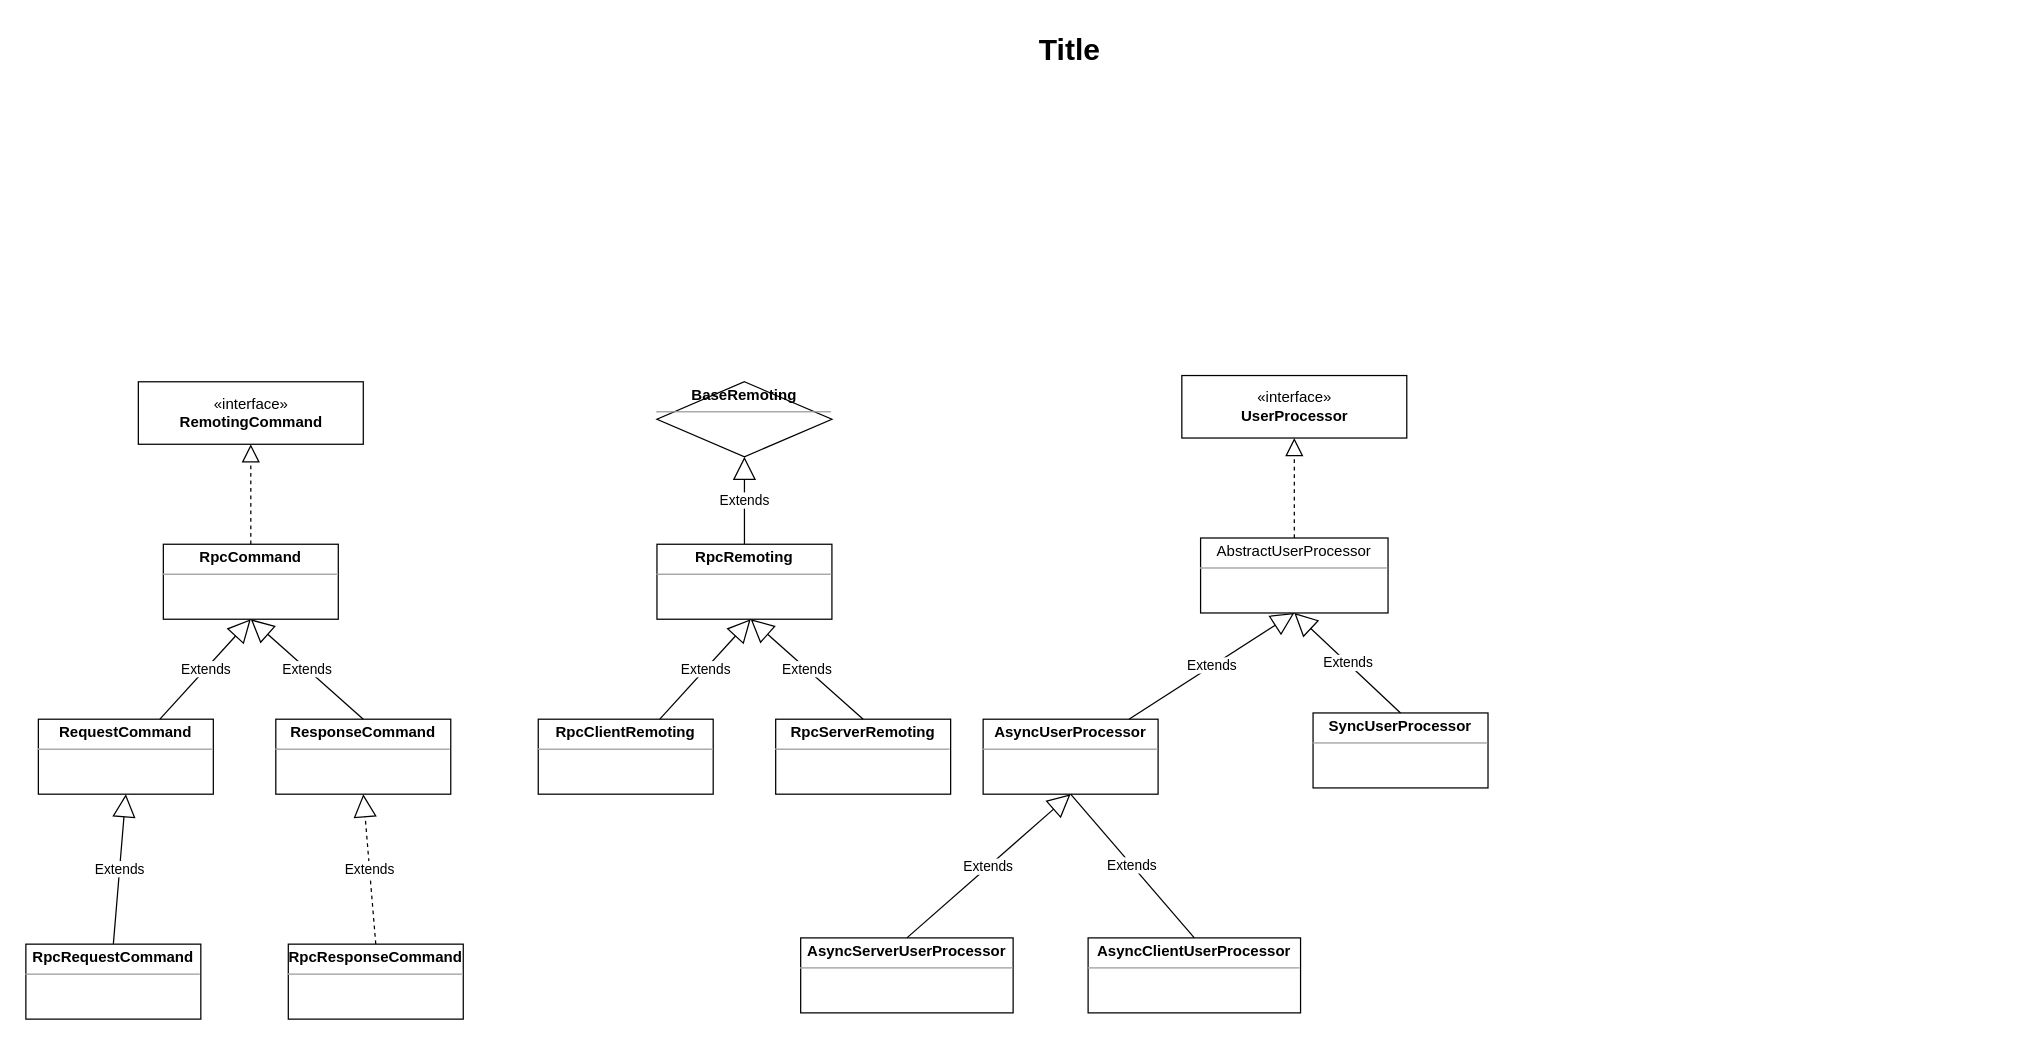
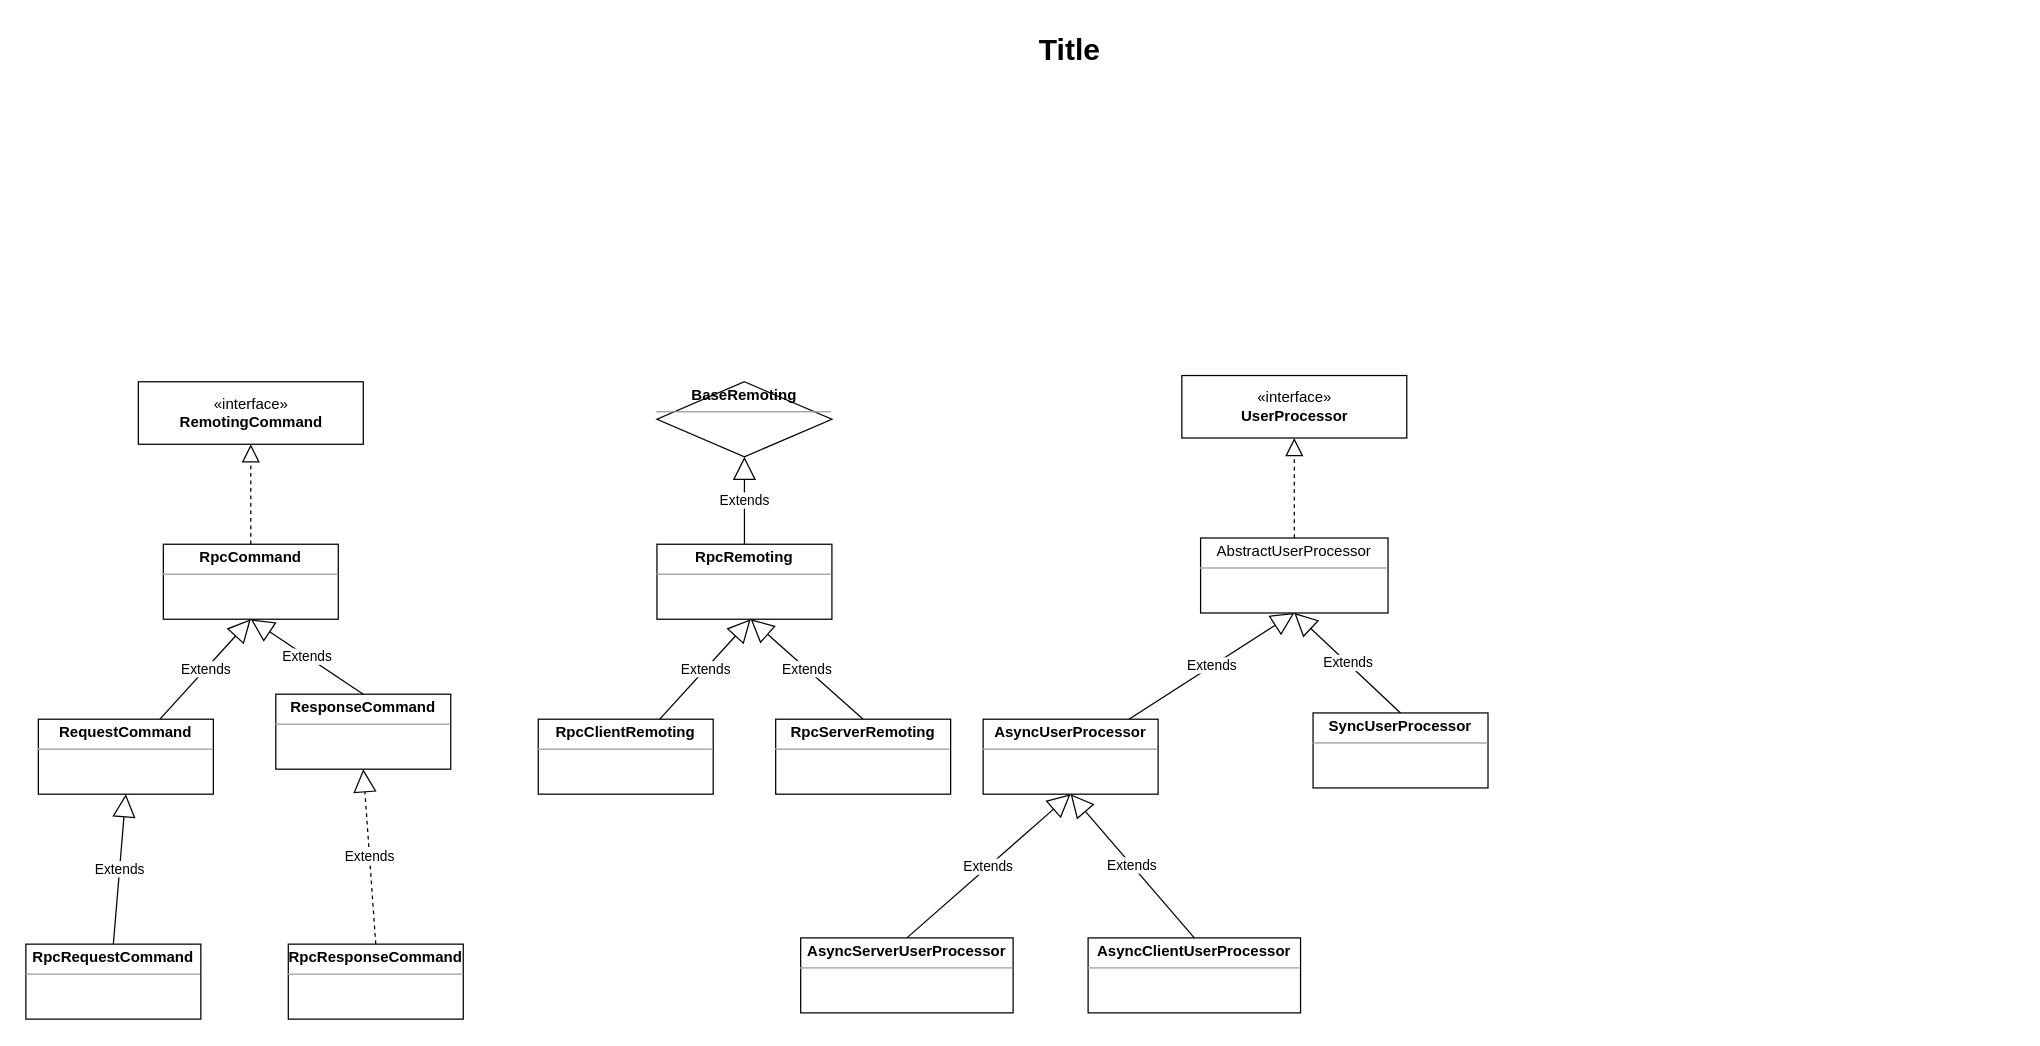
(363, 757) -> (363, 732)
(1078, 804) -> (1086, 812)
